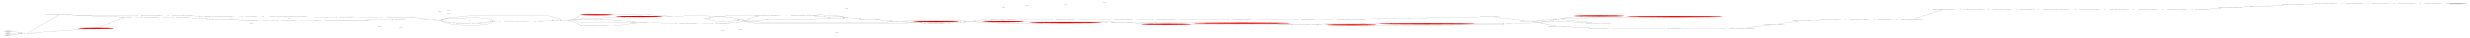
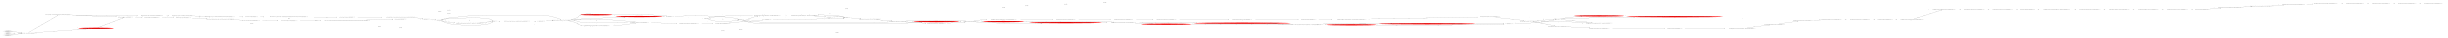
(2457, 4) -> none
